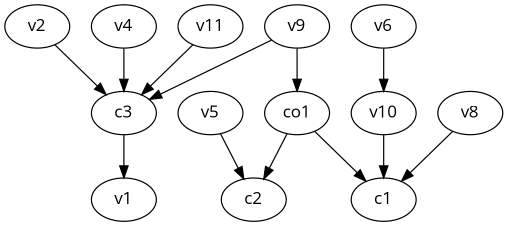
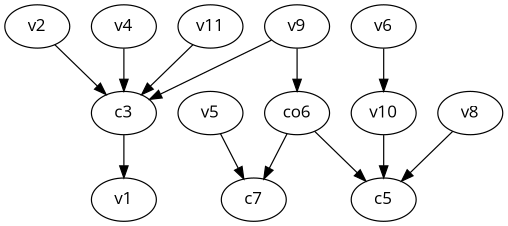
(297, 113) -> (297, 113)
(254, 200) -> (254, 200)
(384, 200) -> (384, 200)
